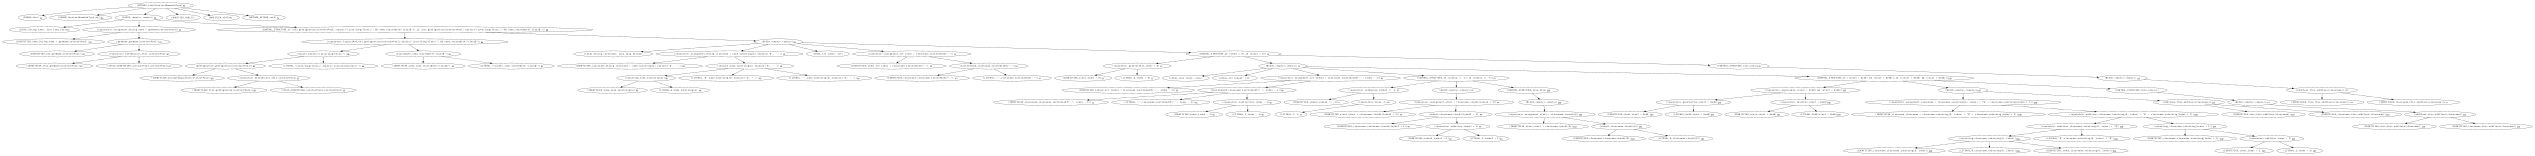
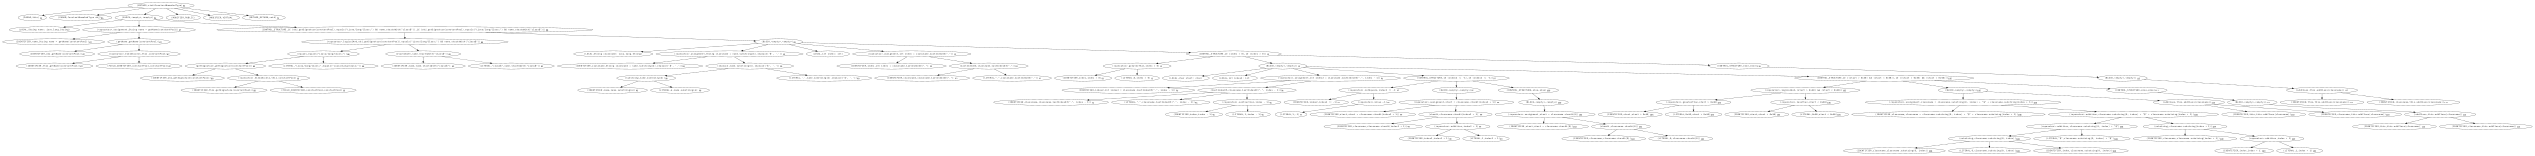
(726, 78) -> none
